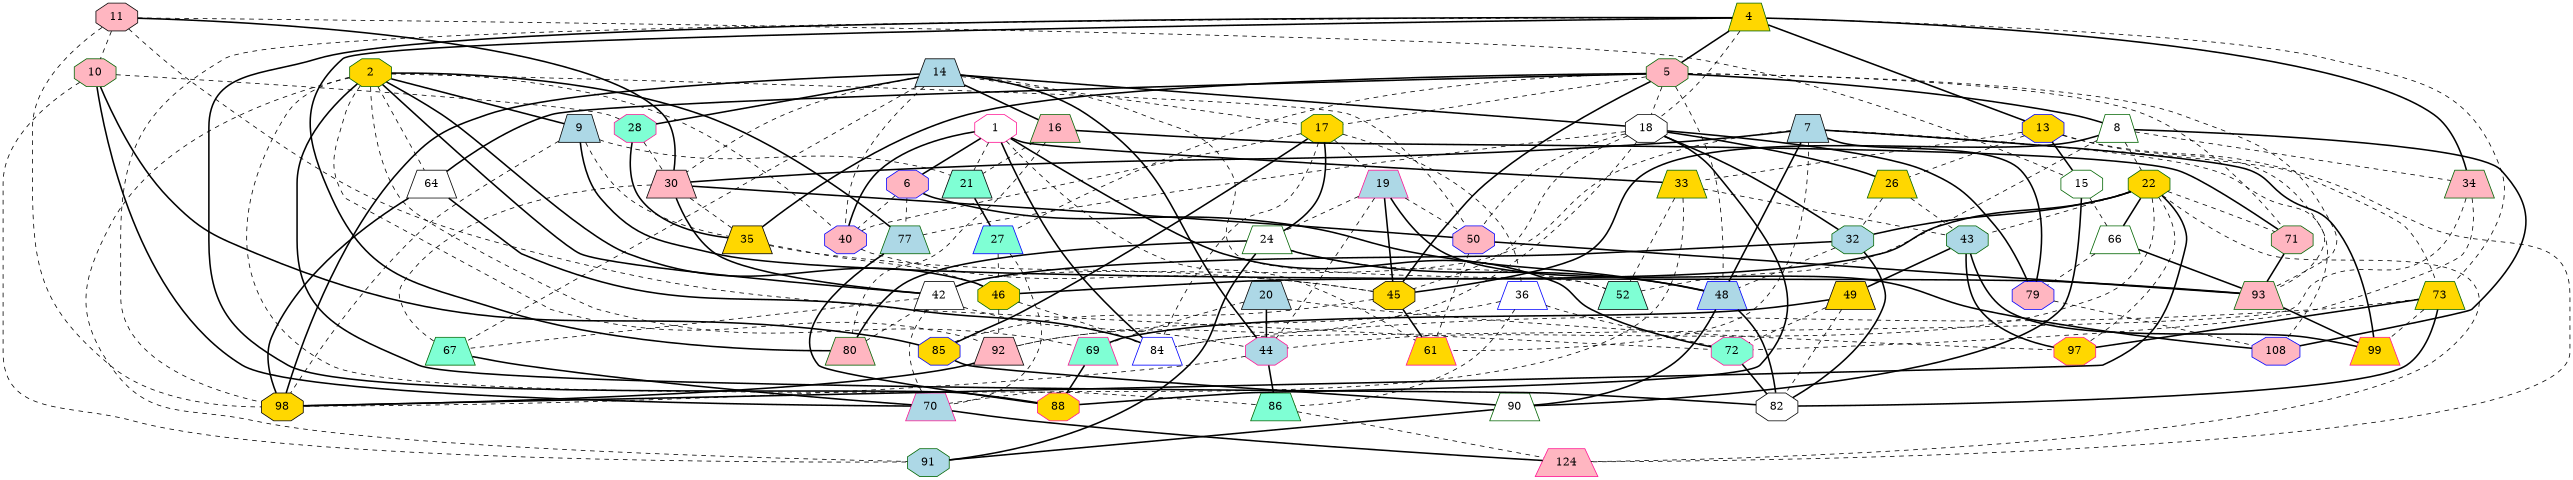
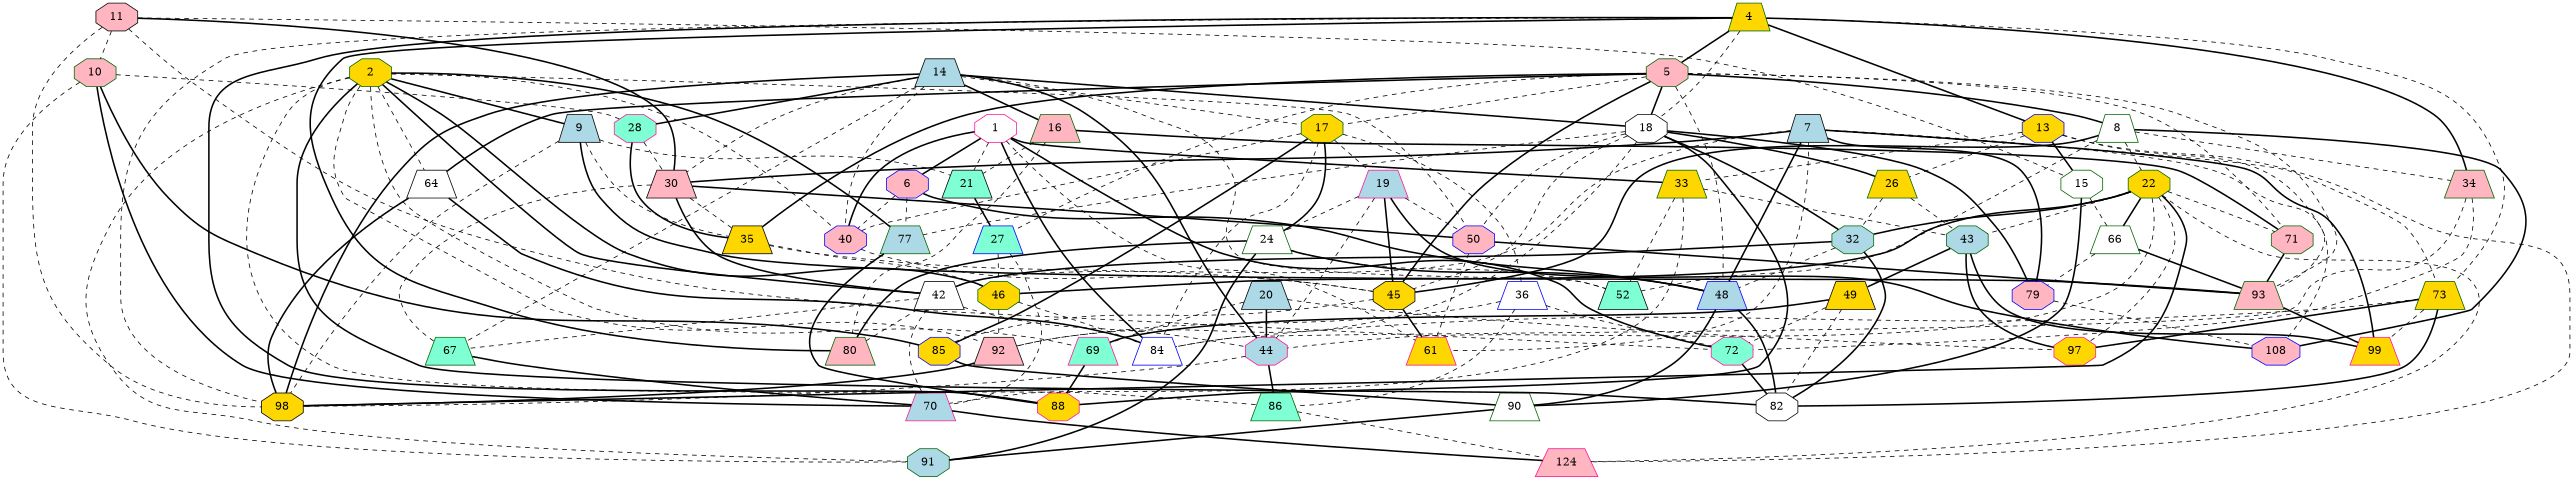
(1657, 101) -> (1657, 101)
